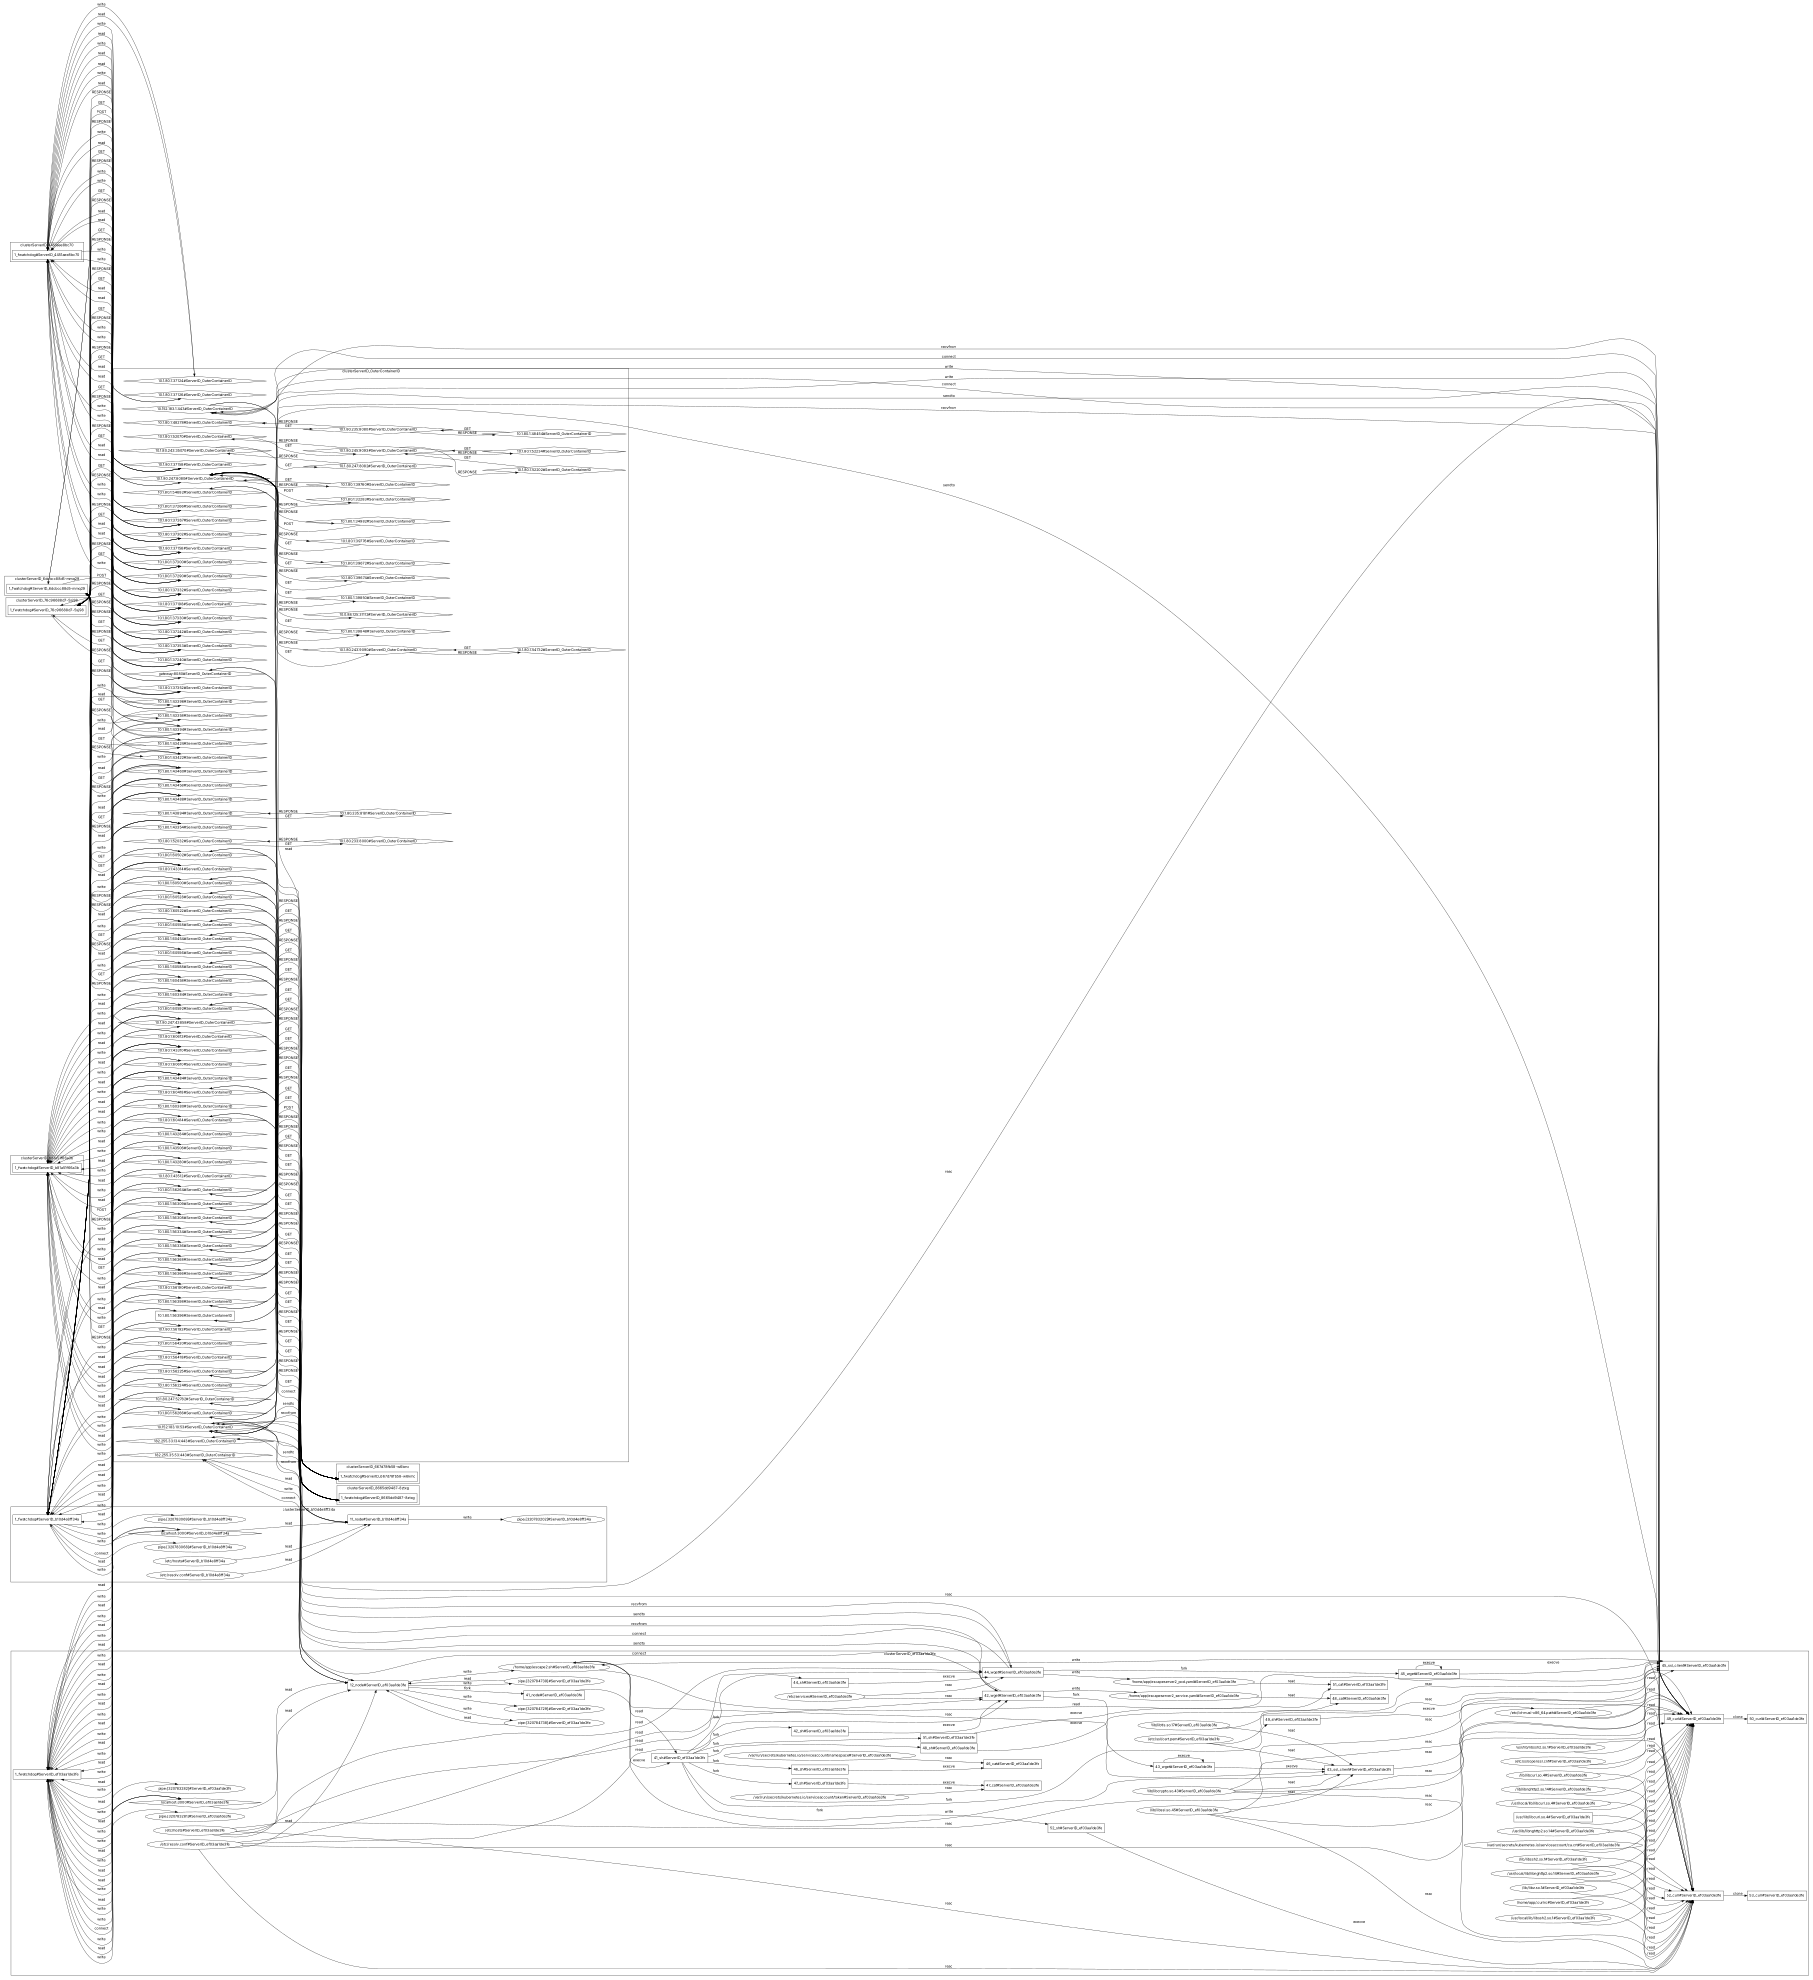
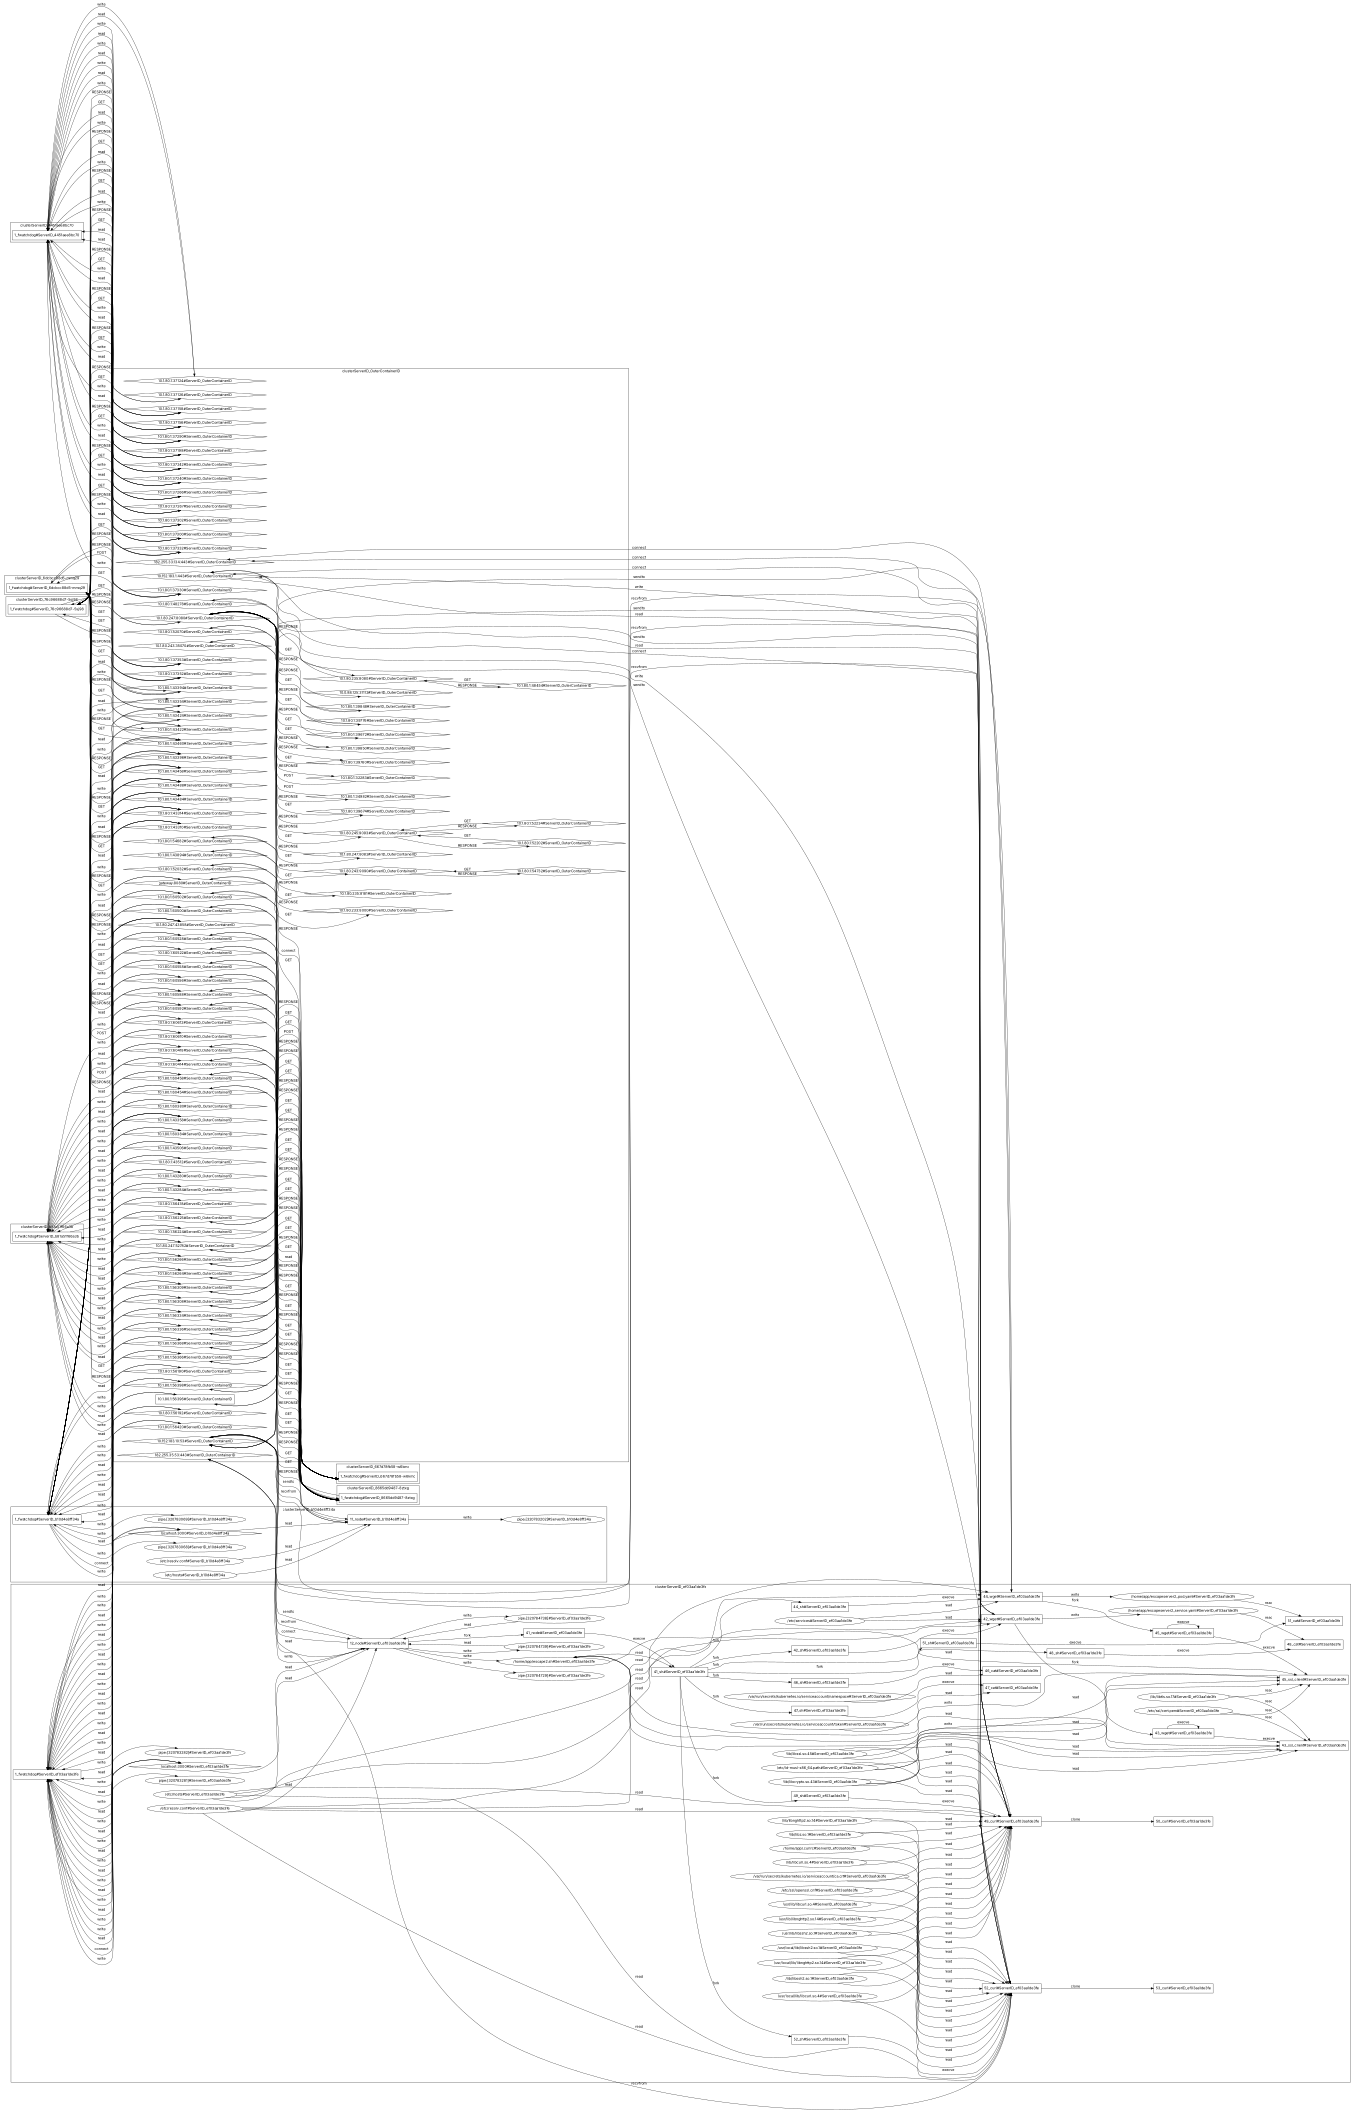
(1460, 1732) -> (1065, 1757)
(1553, 1817) -> (820, 1904)
